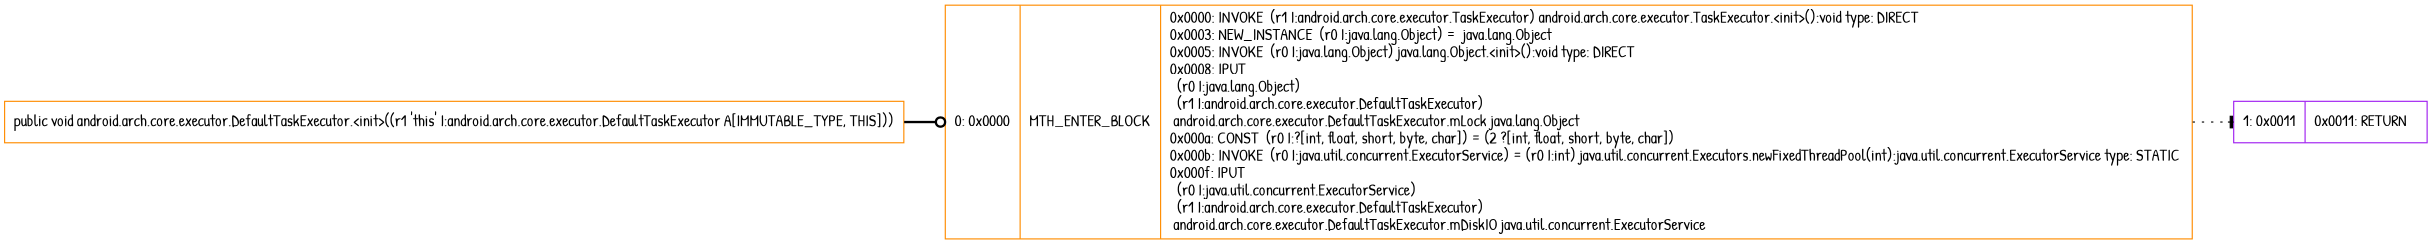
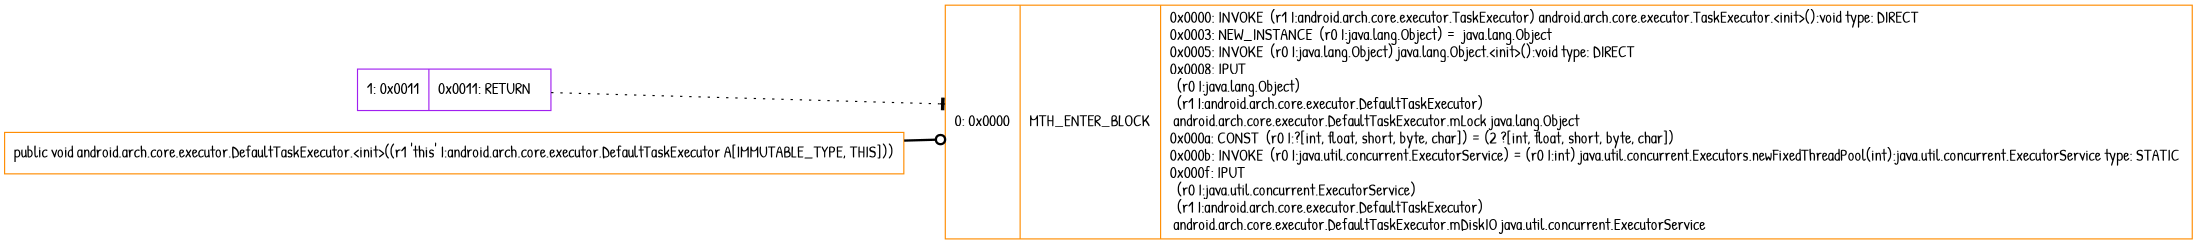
(2210, 122) -> (745, 98)
